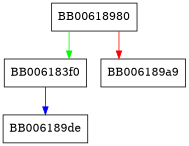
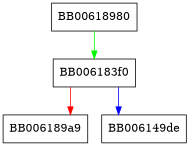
(119, 41) -> (70, 97)
(45, 129) -> (144, 129)
